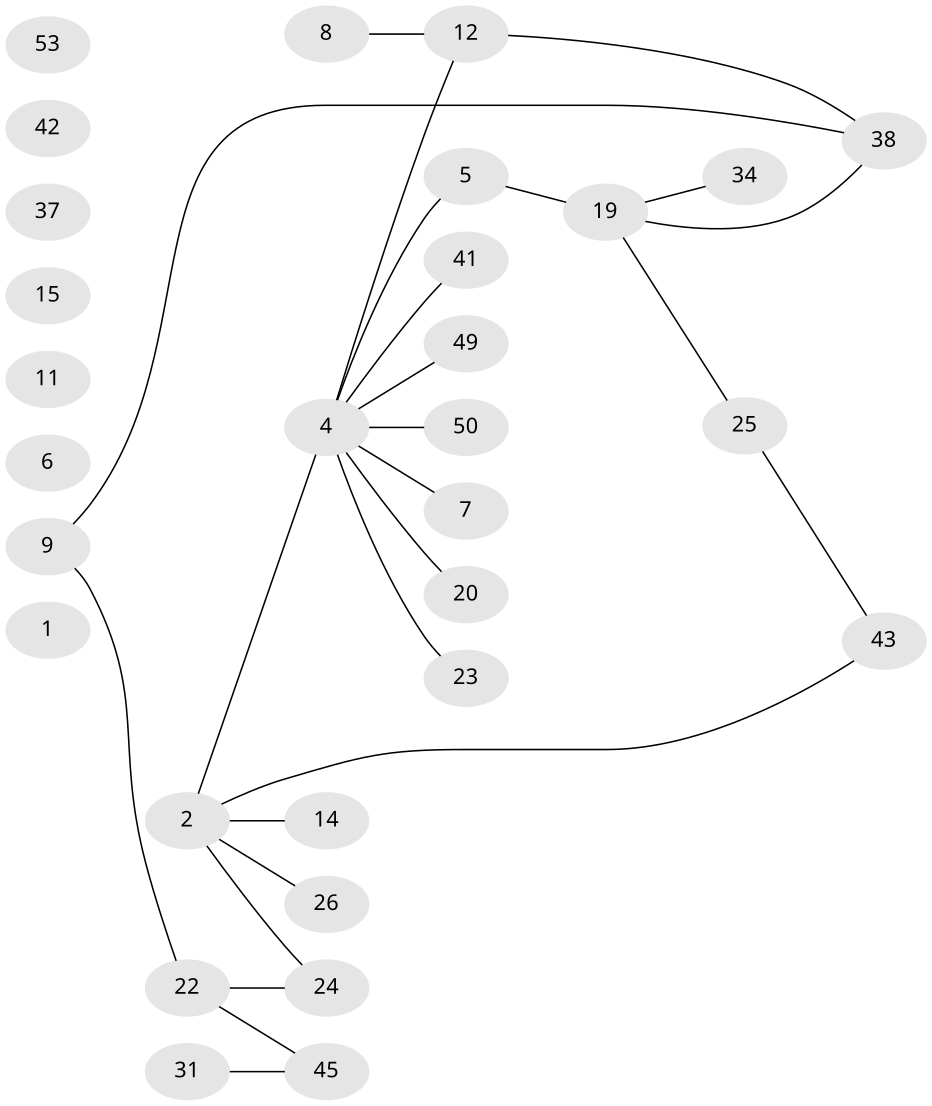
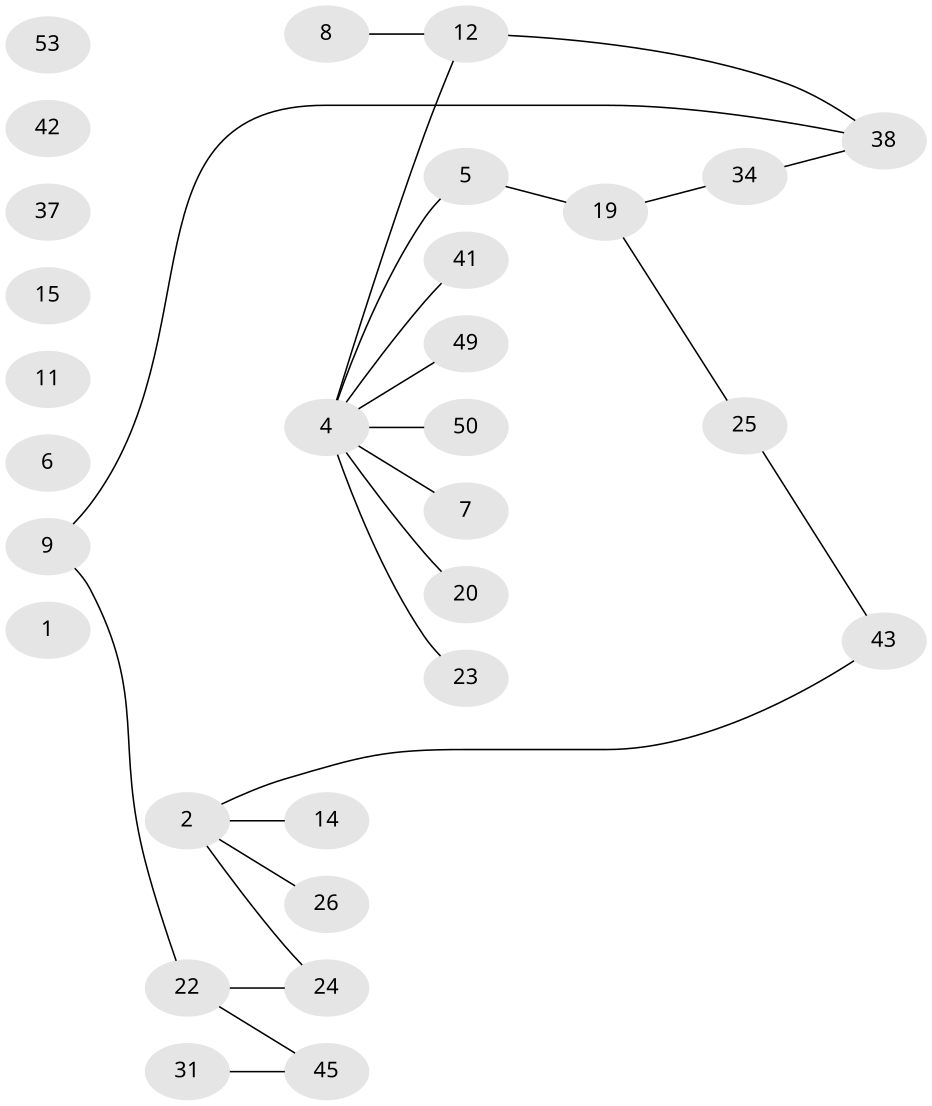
(763, 225) -> (815, 159)
(257, 624) -> none
